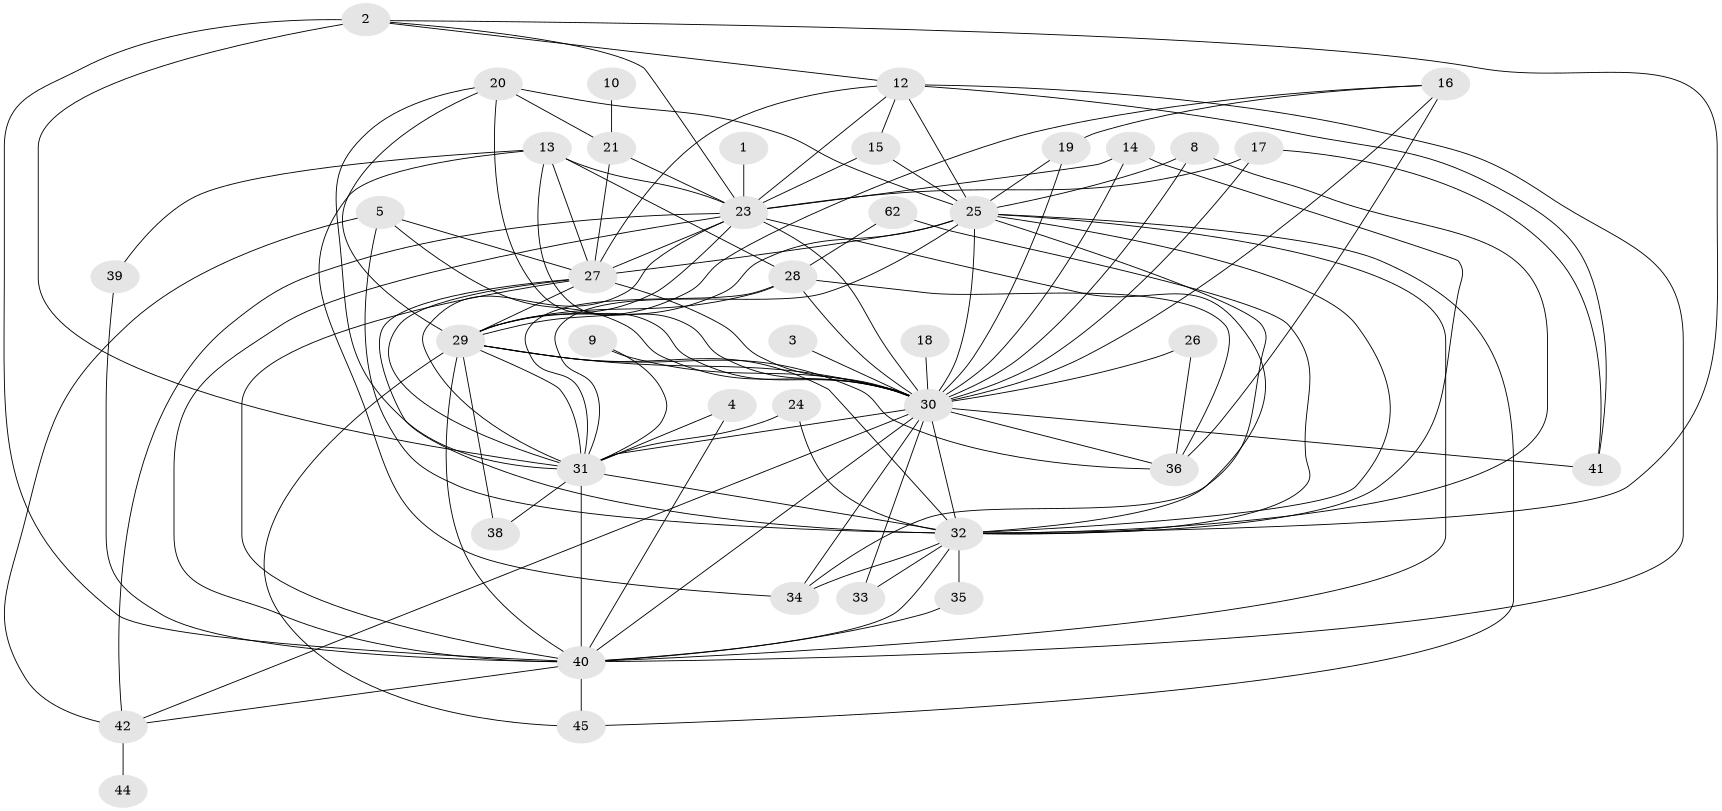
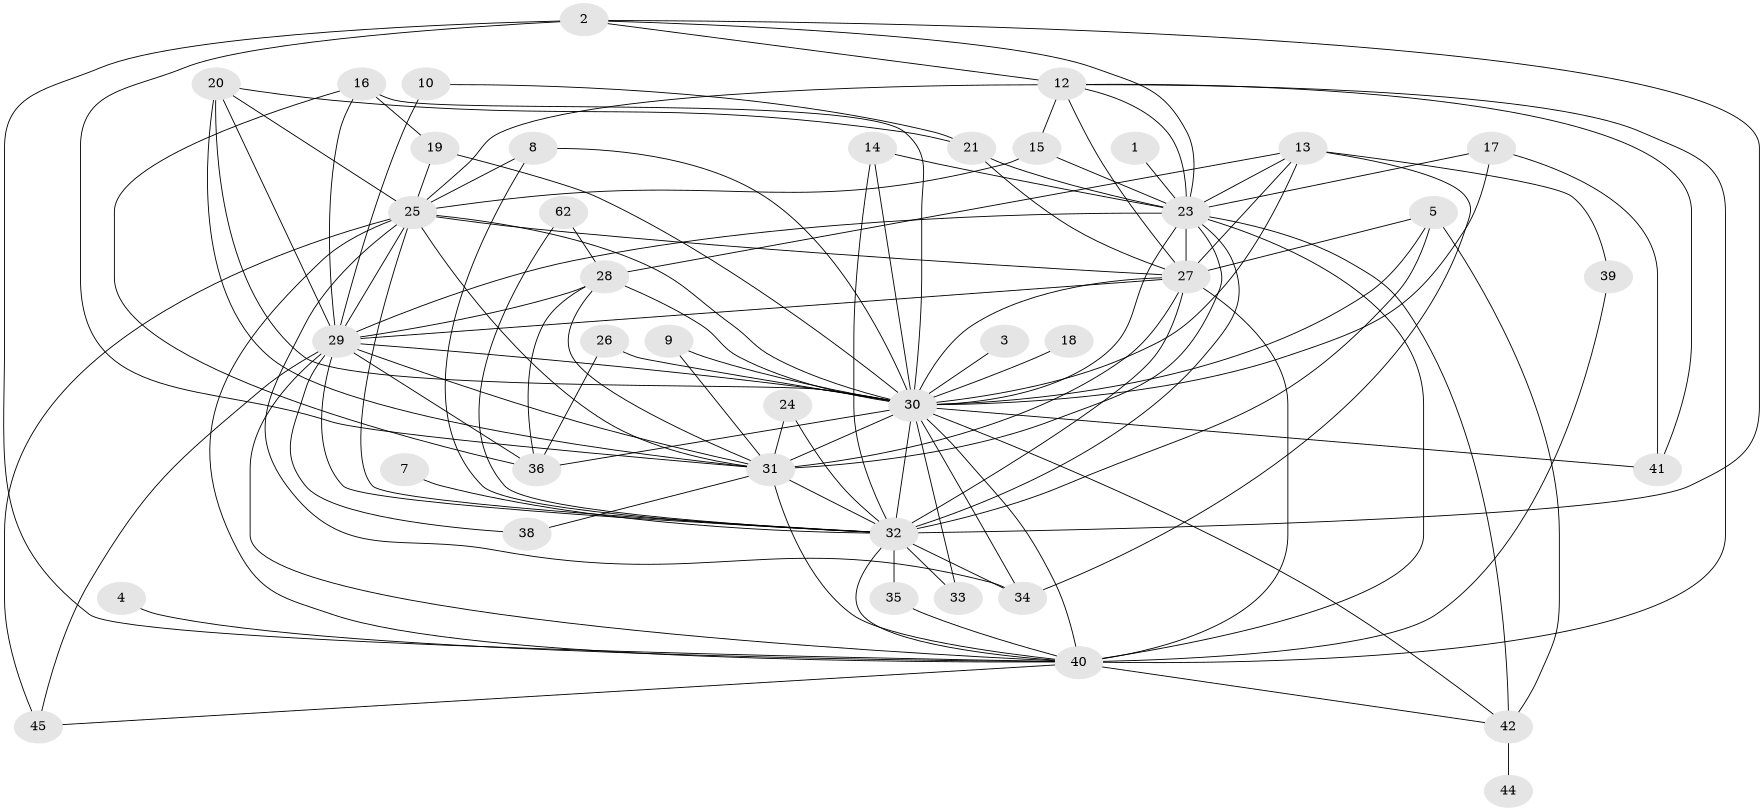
none -> (374, 210)
(657, 438) -> none
none -> (405, 470)
